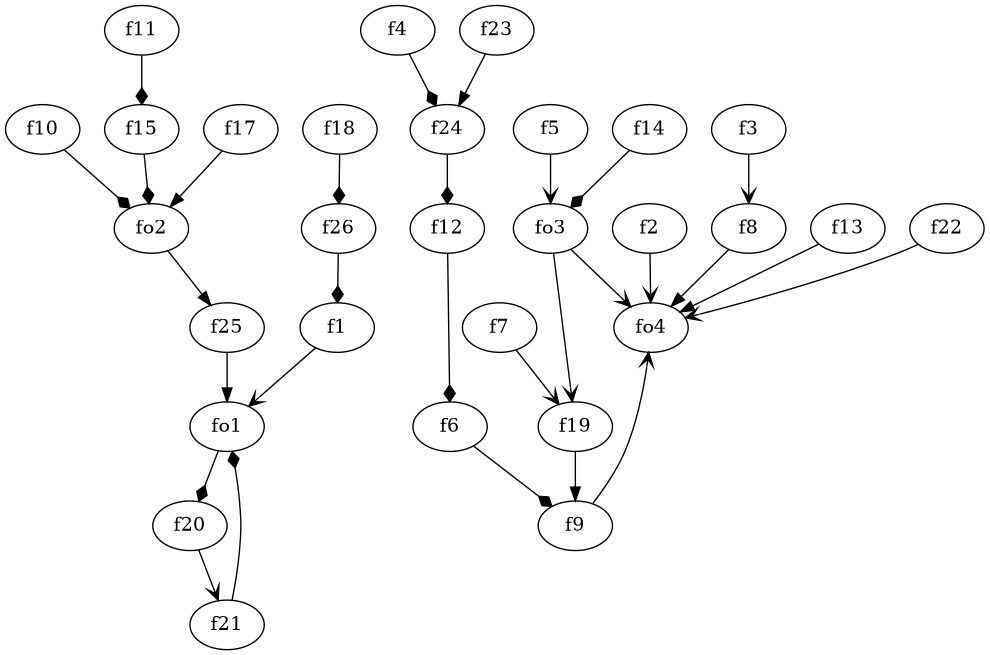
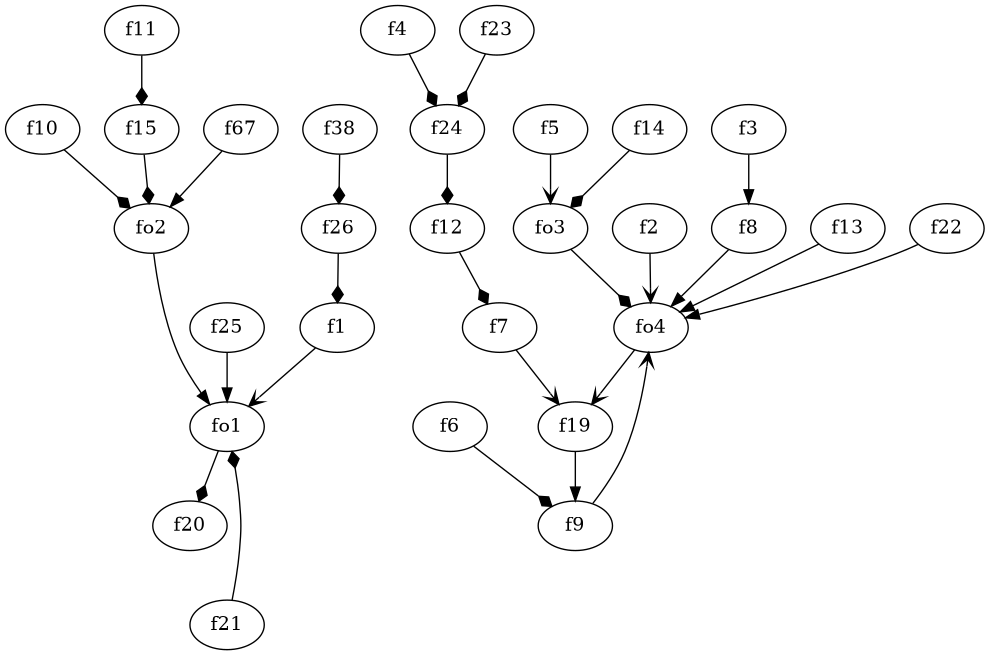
(475, 74) -> (475, 74)
(241, 129) -> (241, 129)
(340, 129) -> (340, 129)
(749, 172) -> (749, 172)
(185, 273) -> (168, 326)
(596, 273) -> (596, 273)
(810, 283) -> (810, 283)
(449, 319) -> (469, 271)
(562, 321) -> (617, 372)
(206, 569) -> none
